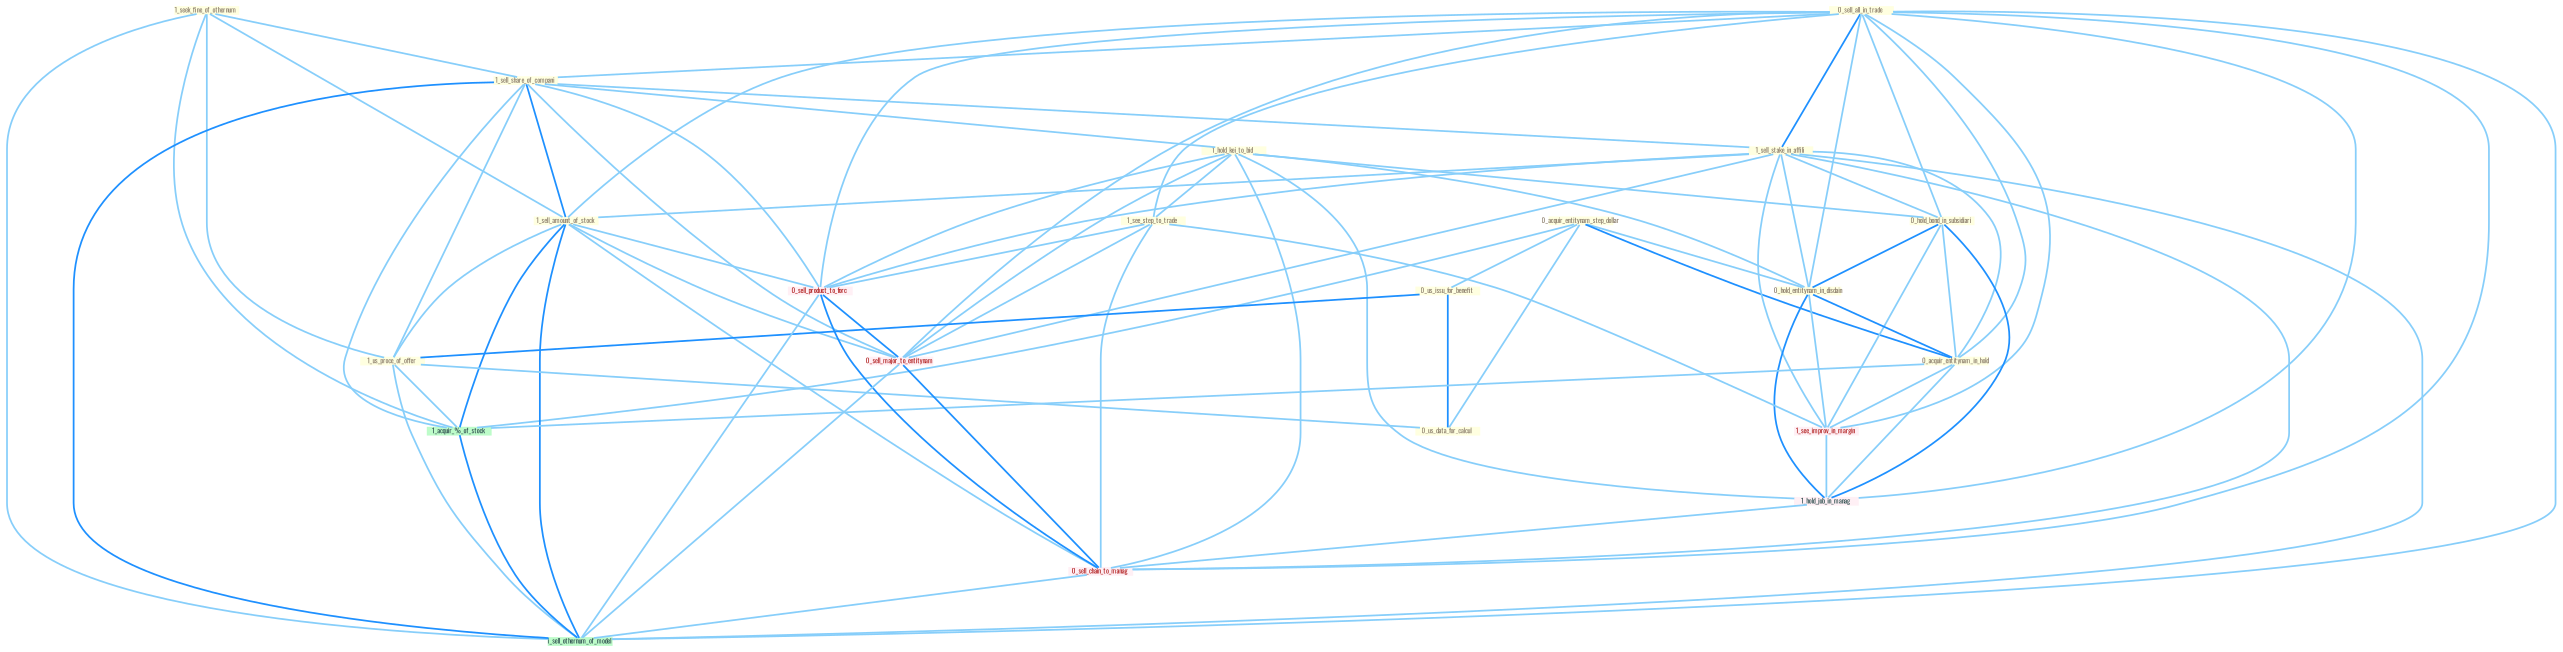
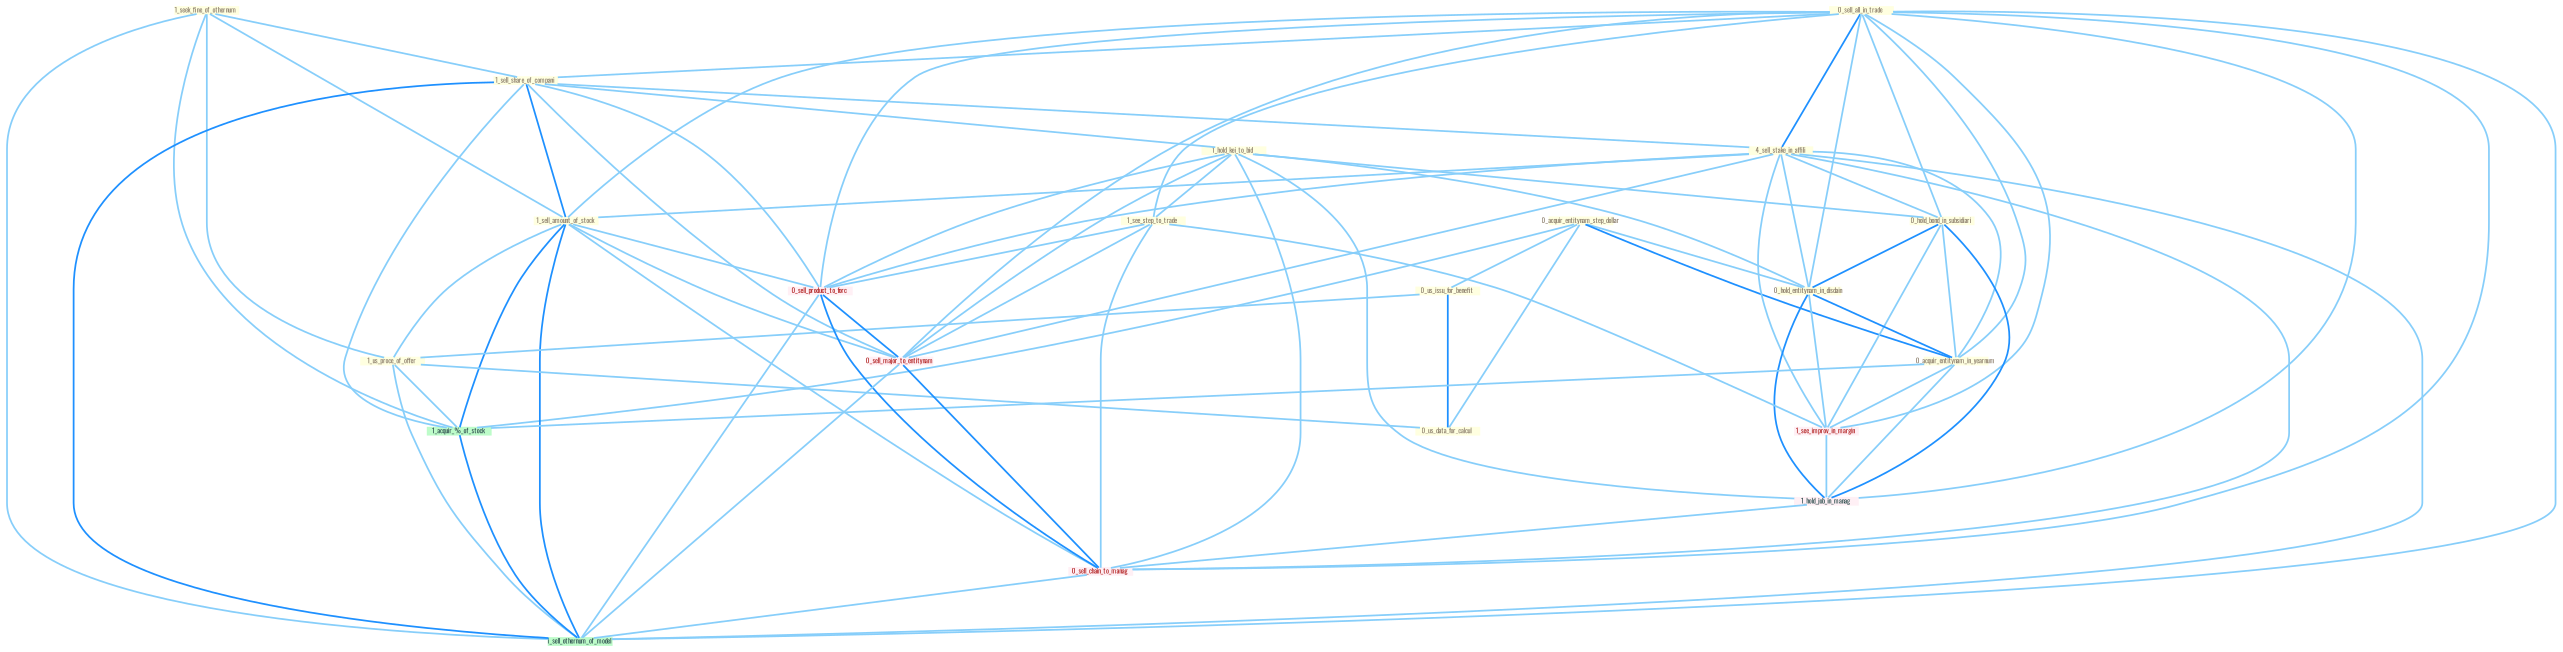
(1781, 151) -> (1781, 151)
(459, 221) -> none
(920, 326) -> (920, 326)
(1956, 361) -> (1956, 361)
